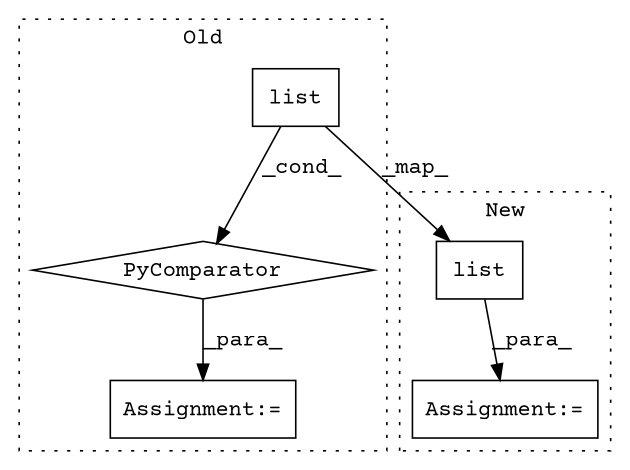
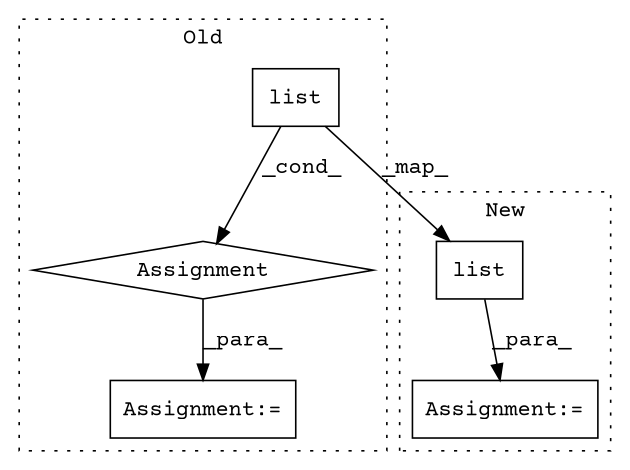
(203, 270) -> (203, 270)
